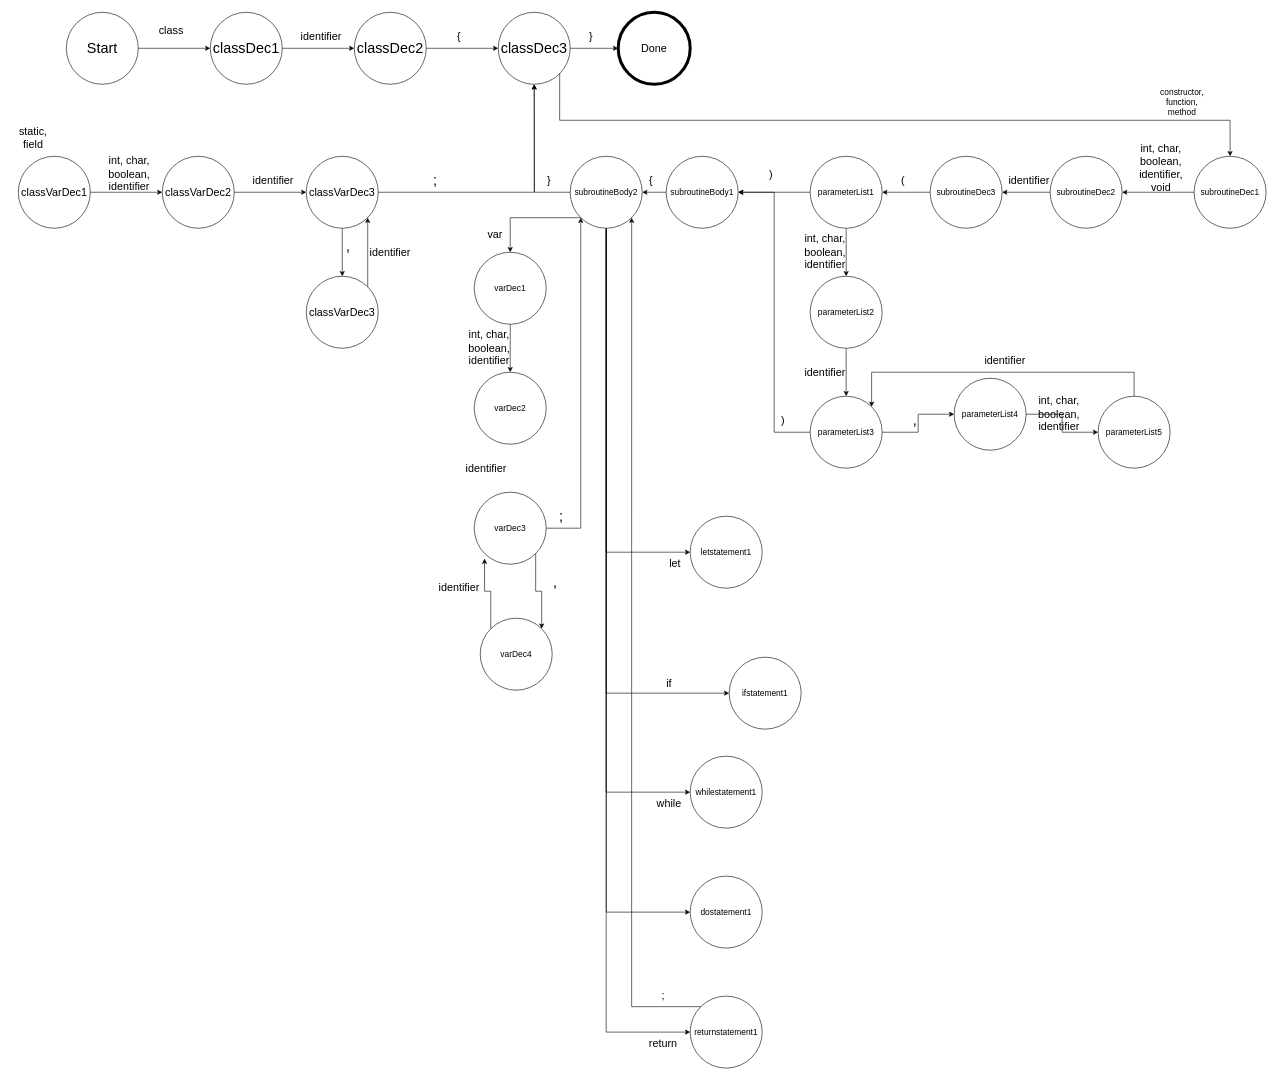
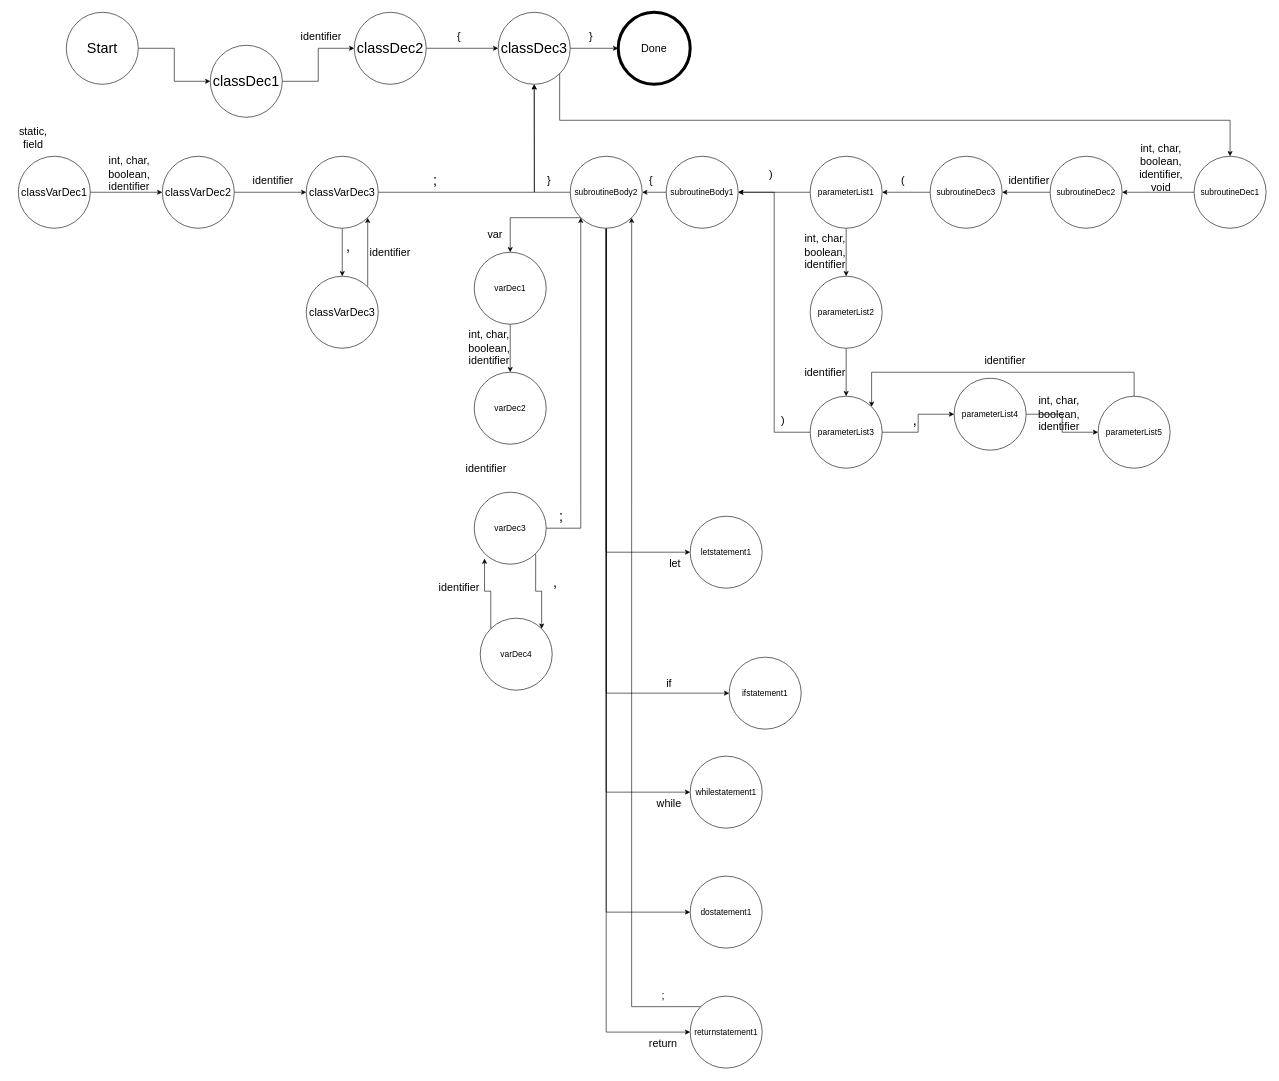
(171, 30) -> none
(246, 48) -> (246, 81)
(1182, 102) -> none
